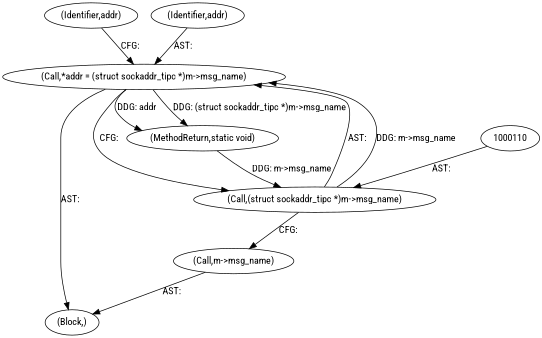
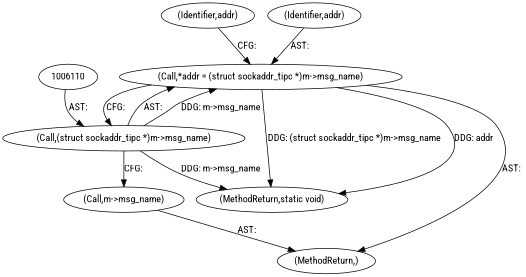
(510, 138) -> (68, 77)
(244, 170) -> (178, 173)
(72, 322) -> (326, 261)
